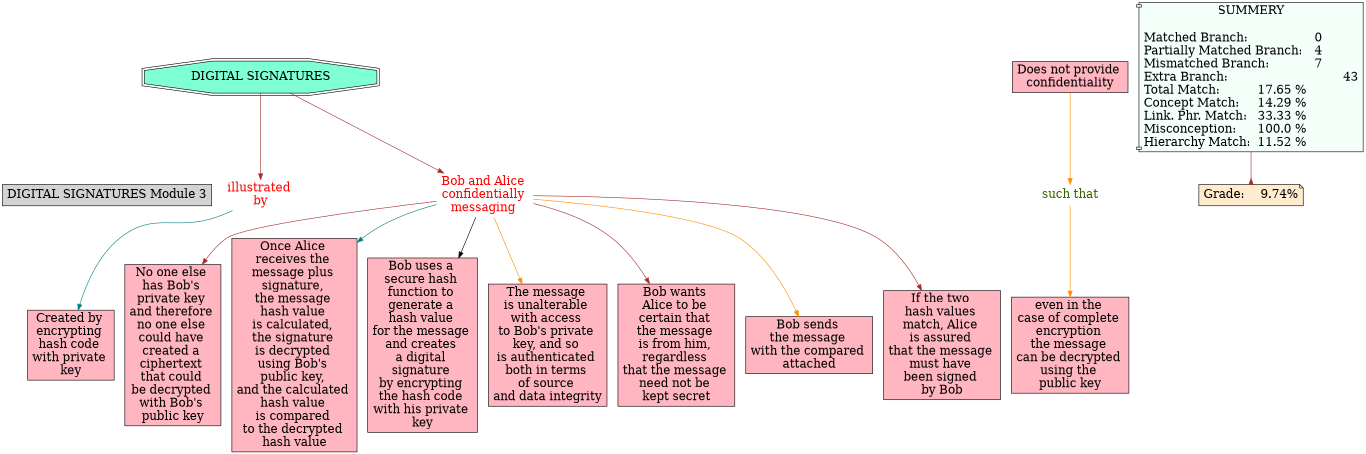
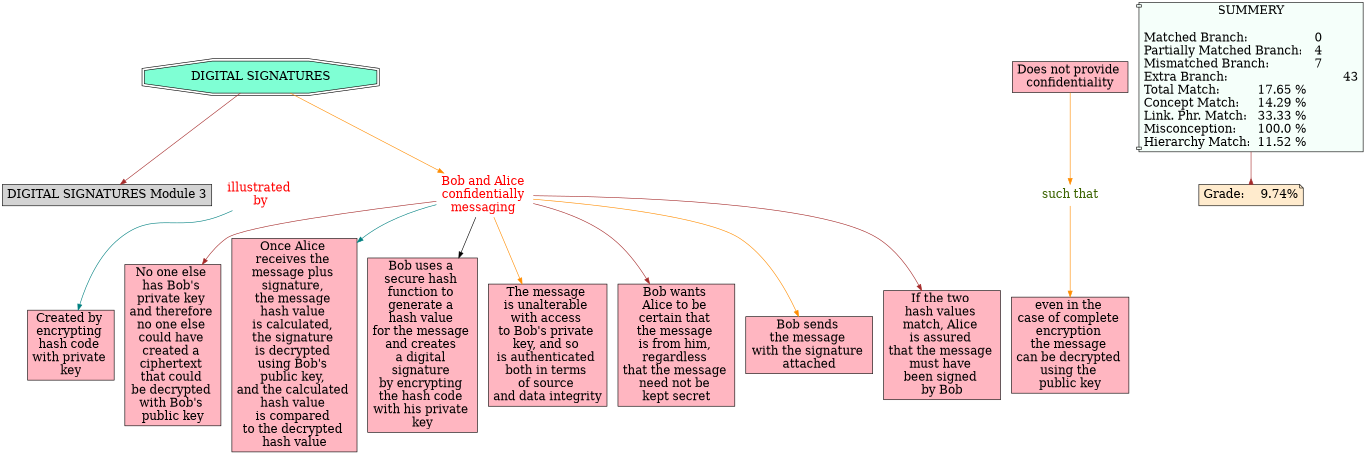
(364, 132) -> (364, 132)
(261, 133) -> (183, 137)
(809, 345) -> (809, 345)
